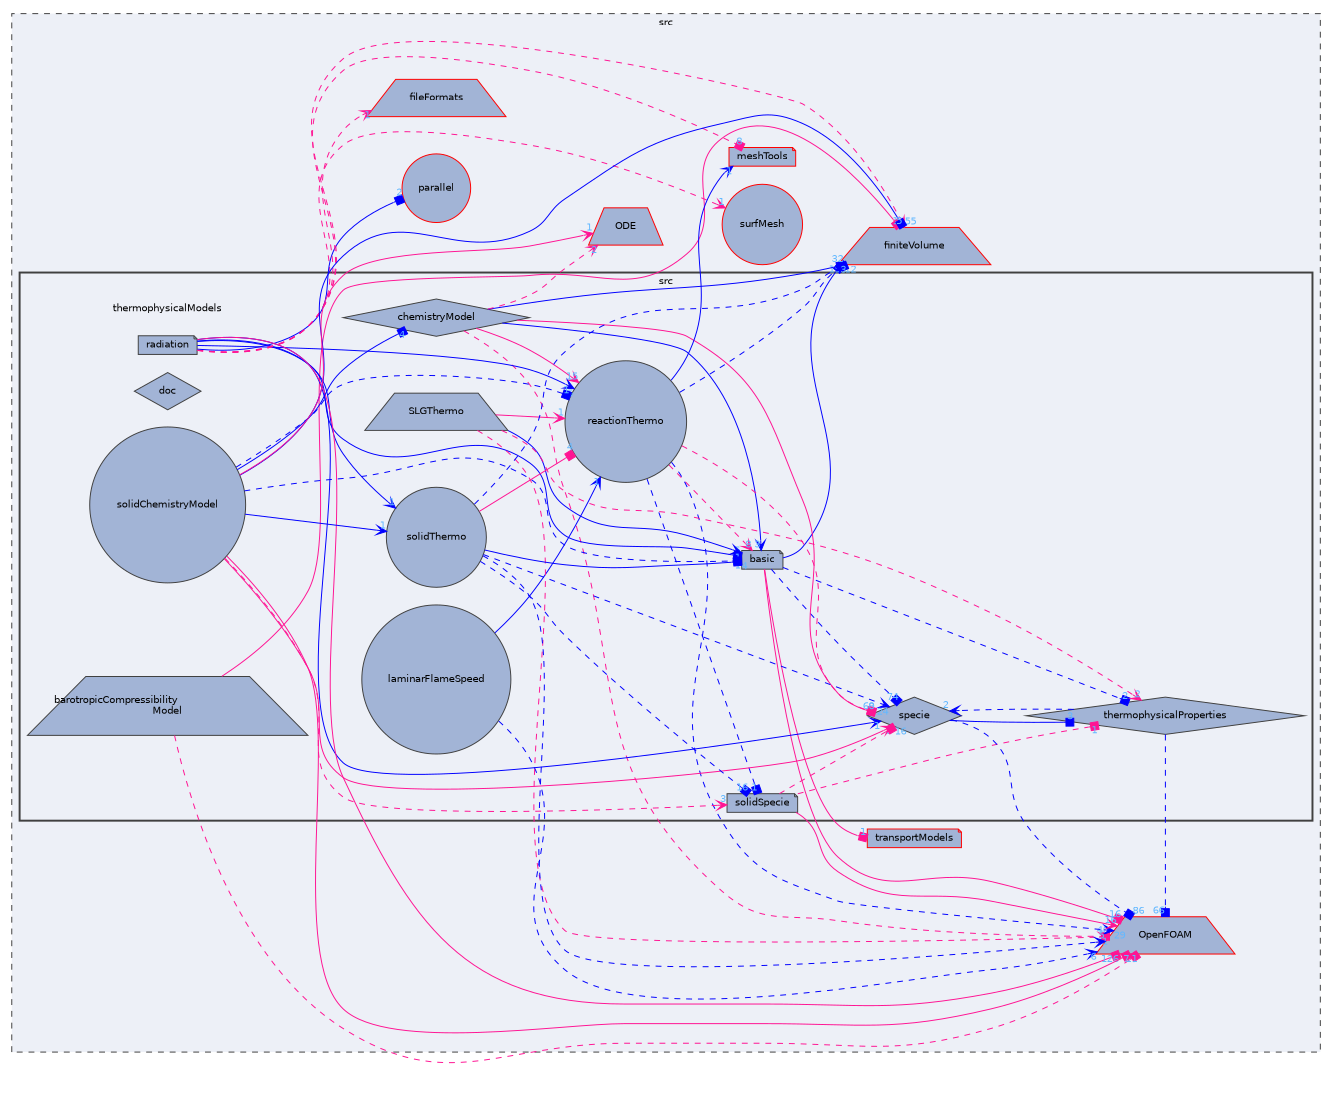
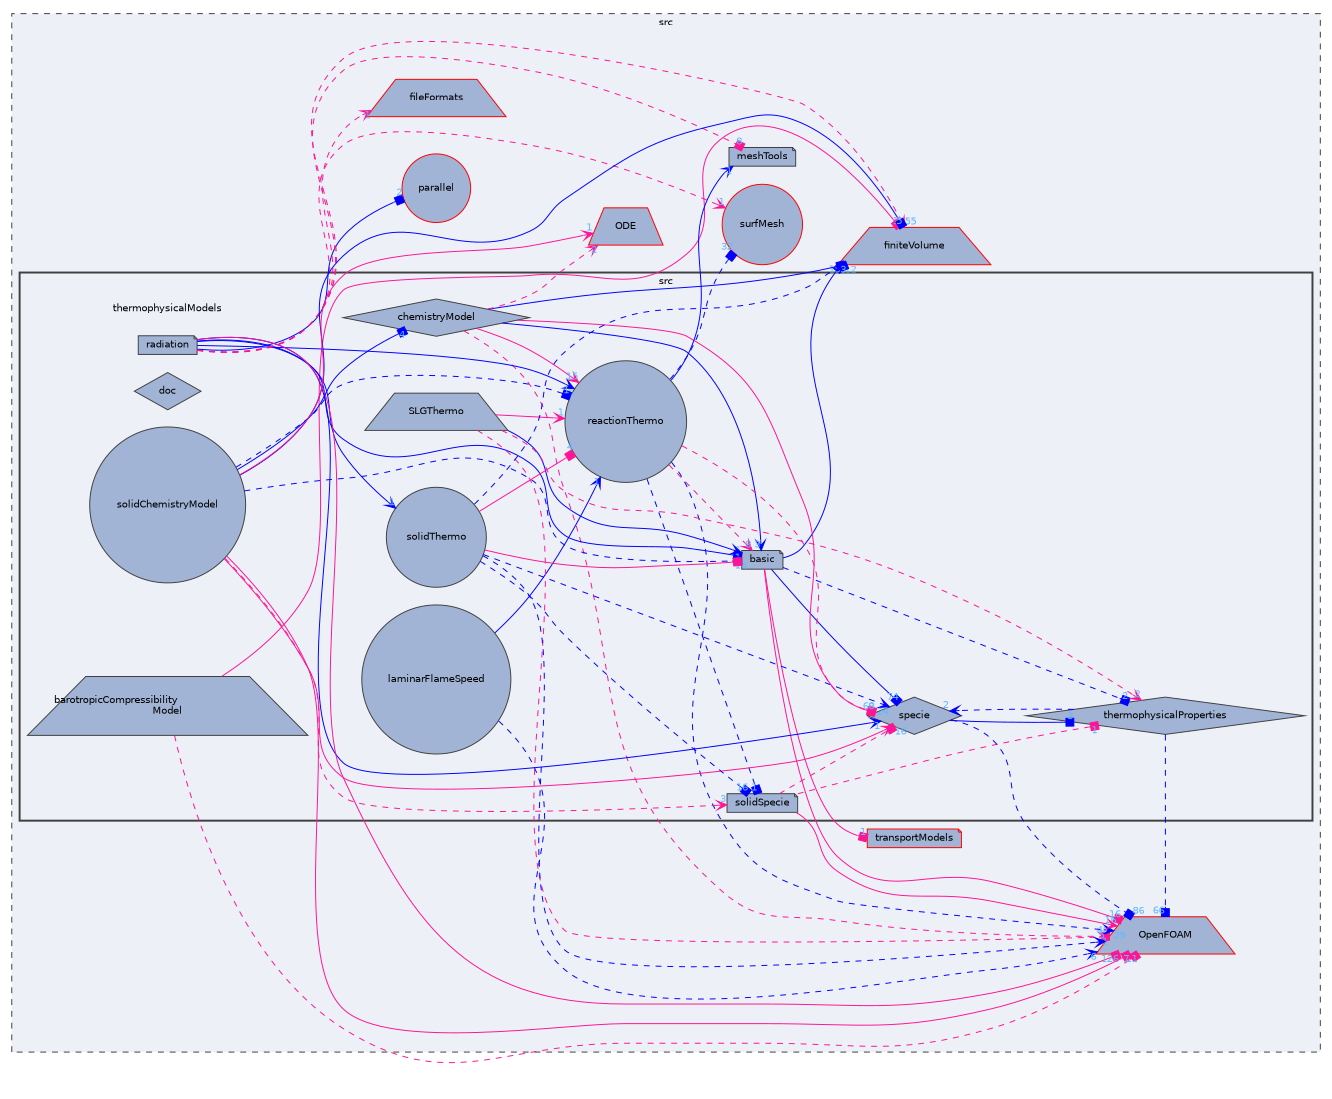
(762, 157) -> (762, 157)
(764, 338) -> (707, 302)
(311, 522) -> none
(607, 568) -> (607, 568)
(830, 635) -> (830, 635)
